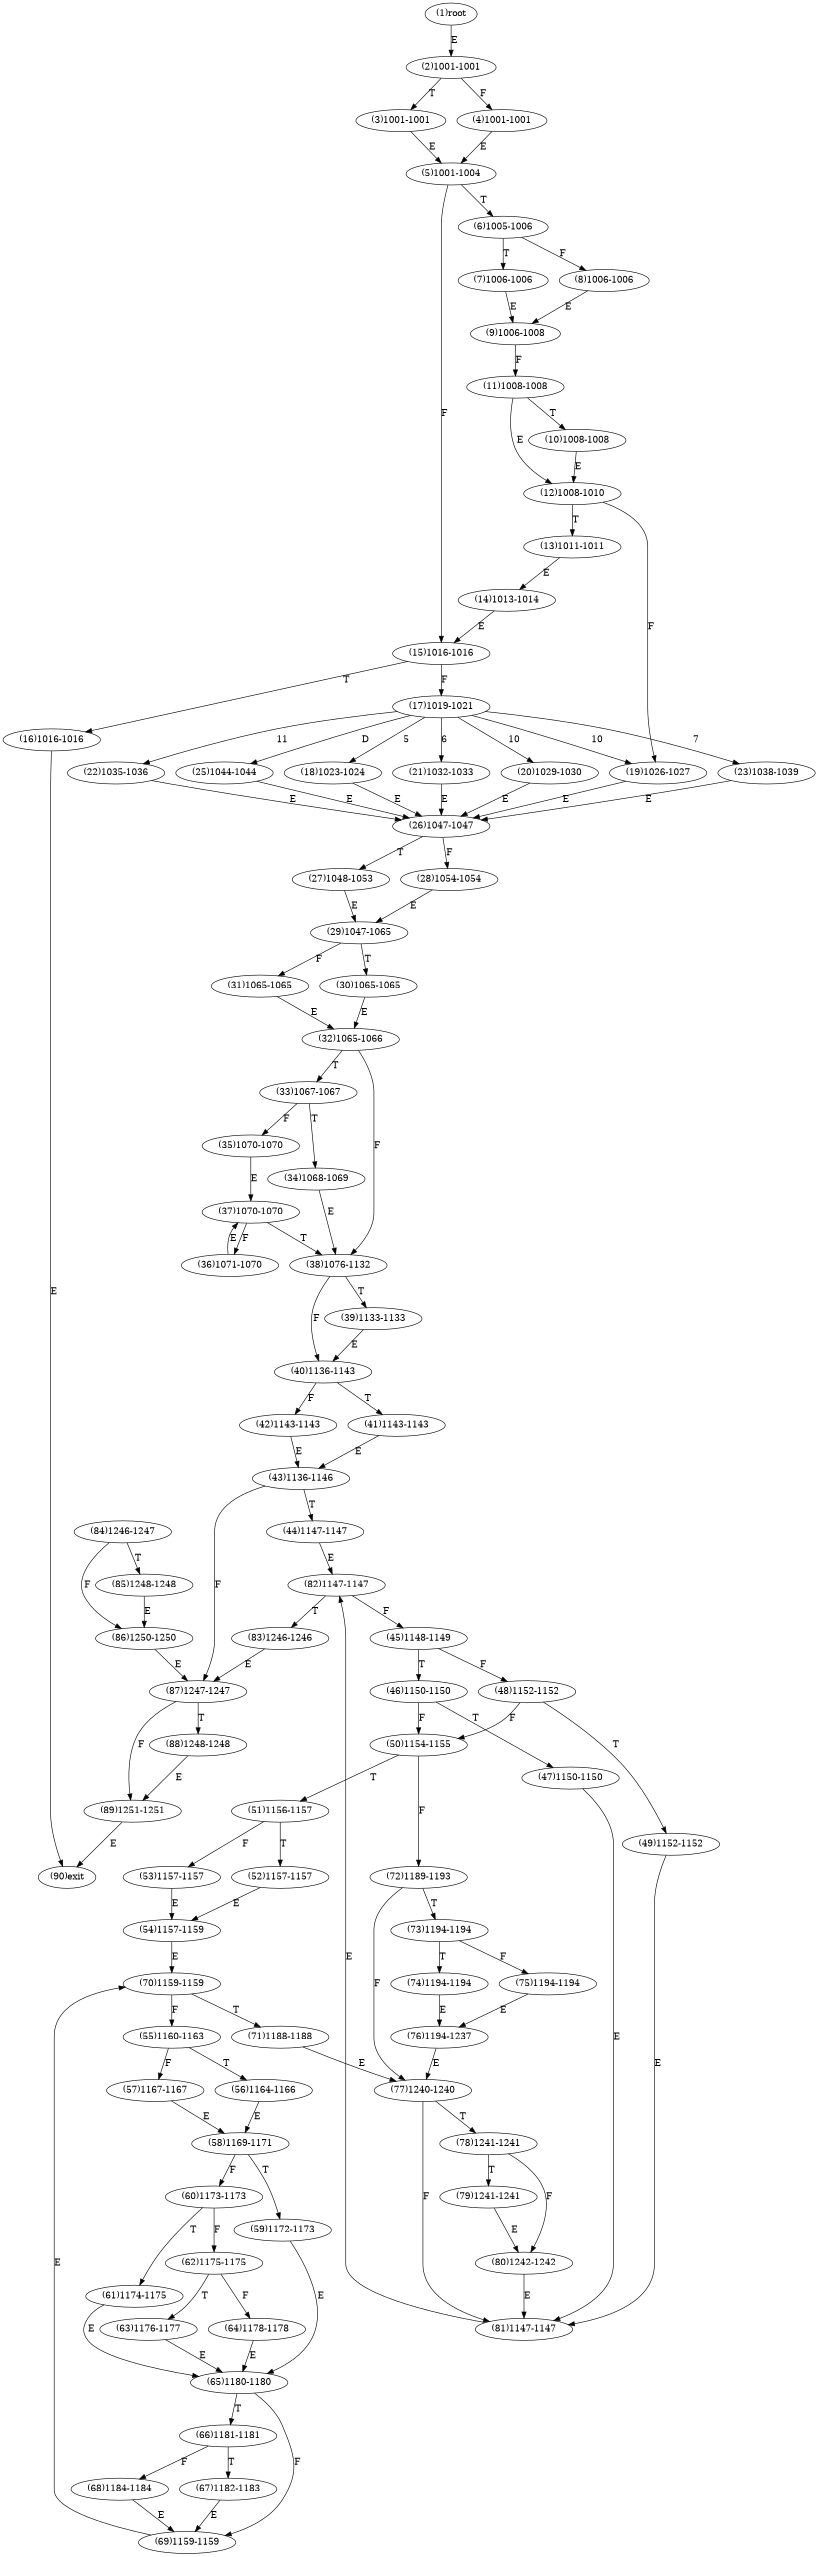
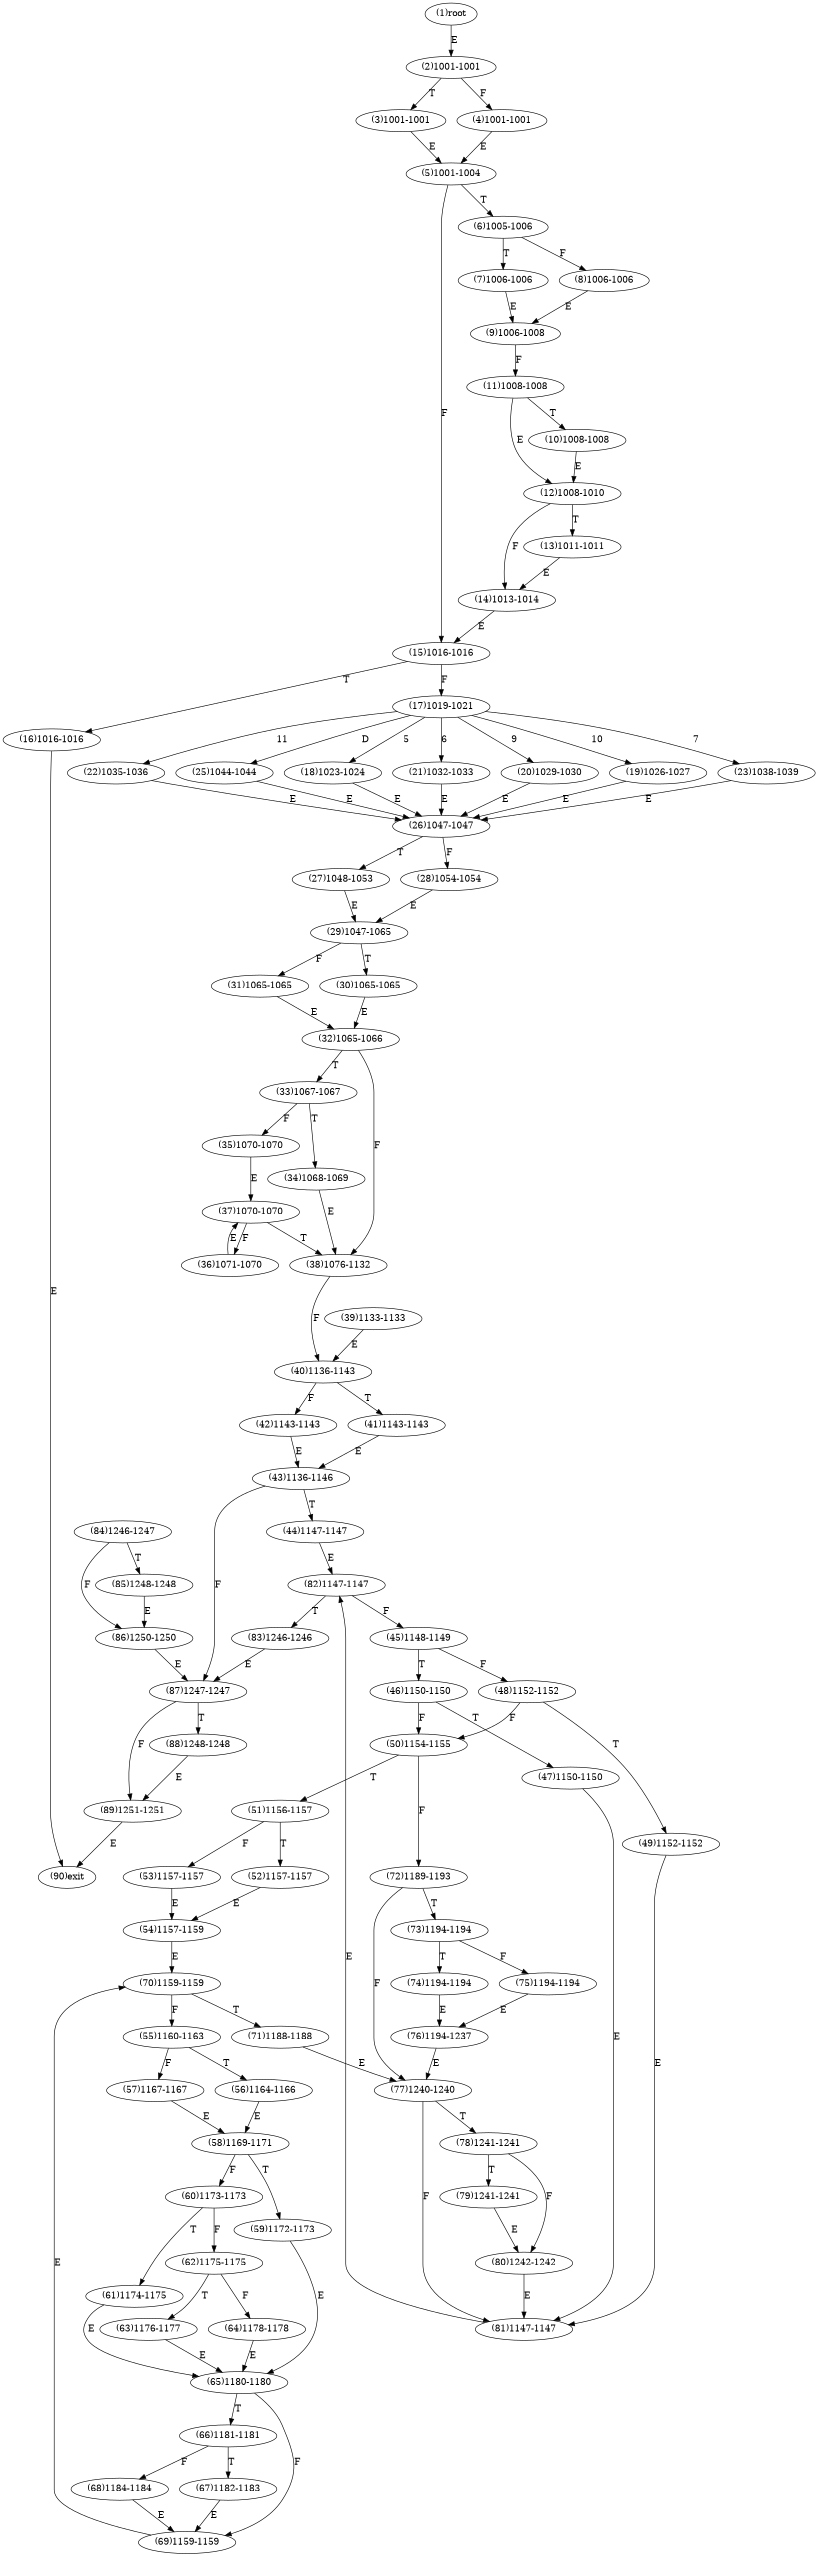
(648, 618) -> (513, 535)
(514, 740) -> (514, 740)
(354, 1290) -> none
